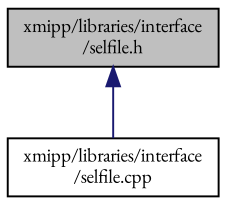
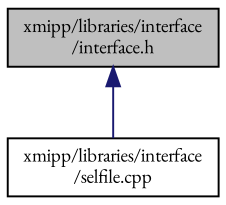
(113, 38) -> (113, 38)
